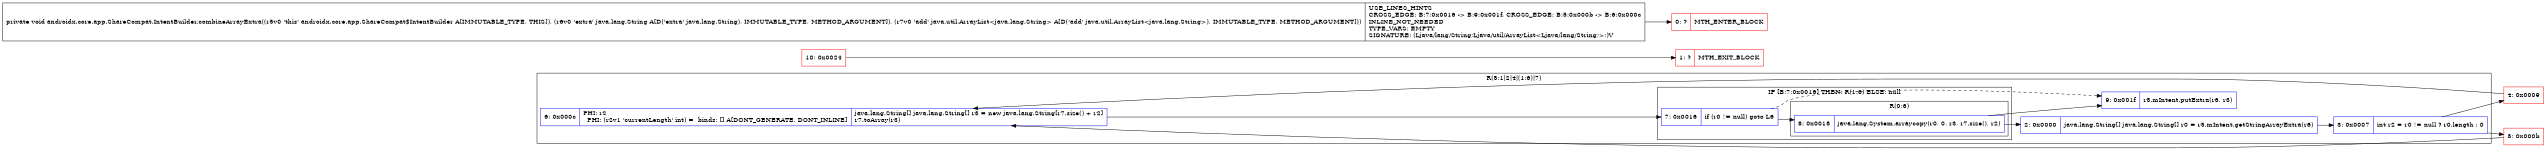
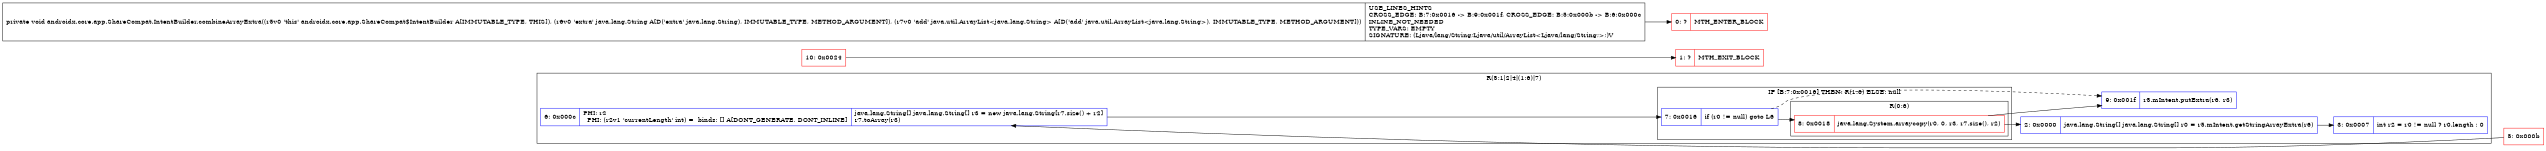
(2524, 95) -> none
(1899, 124) -> (1899, 124)
(2494, 134) -> none
